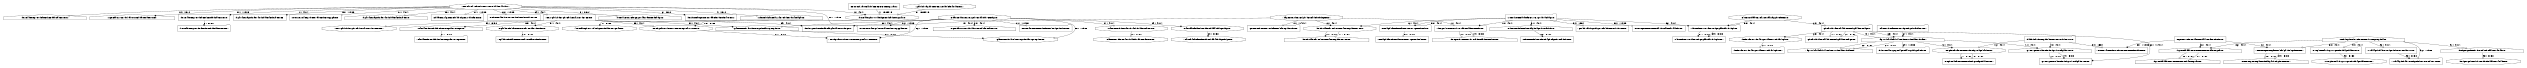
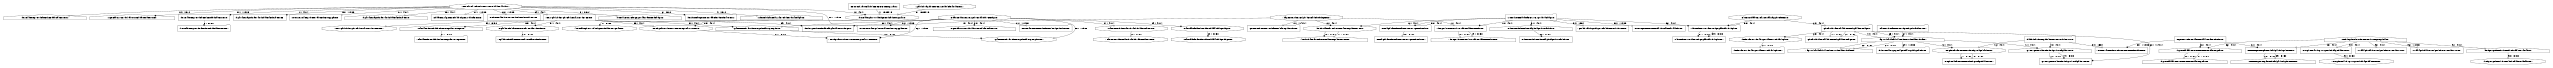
(710, 23) -> (710, 23)
(2403, 56) -> none
